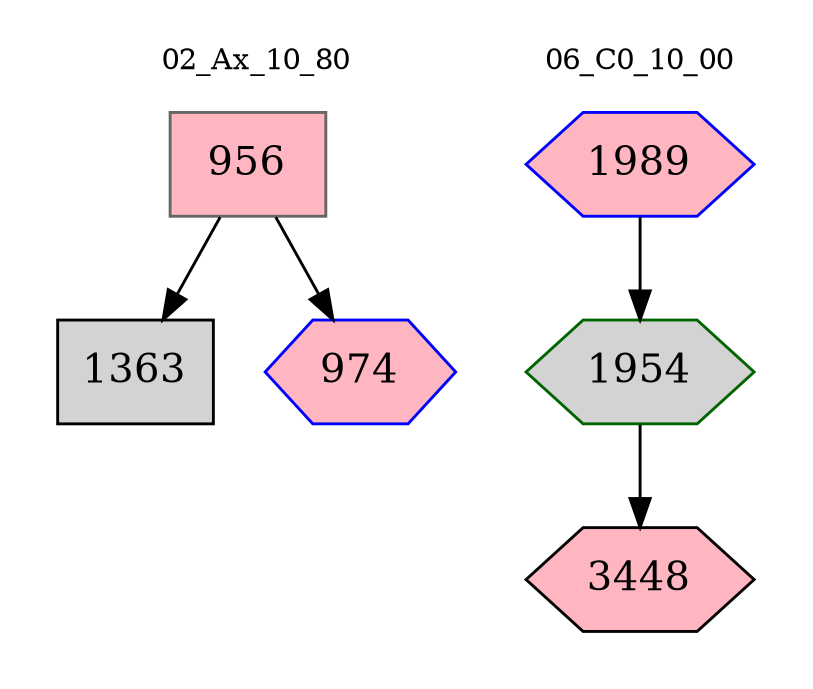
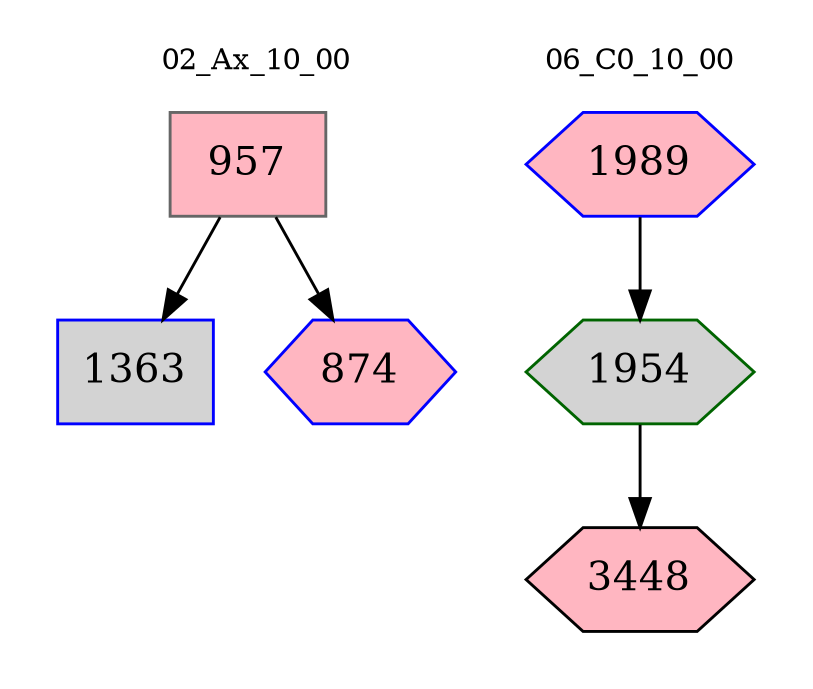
(257, 62) -> (257, 62)
(248, 164) -> (248, 164)
(136, 372) -> (136, 372)
(360, 372) -> (360, 372)
